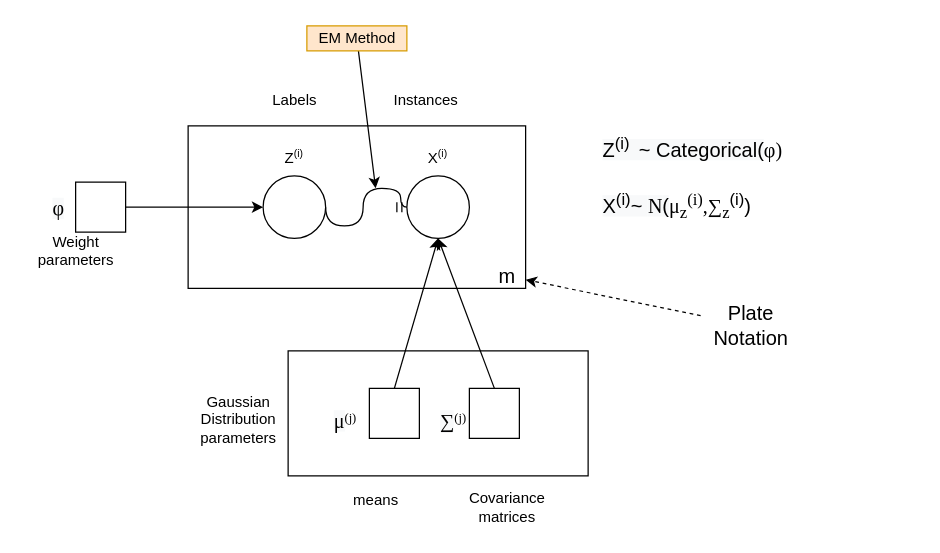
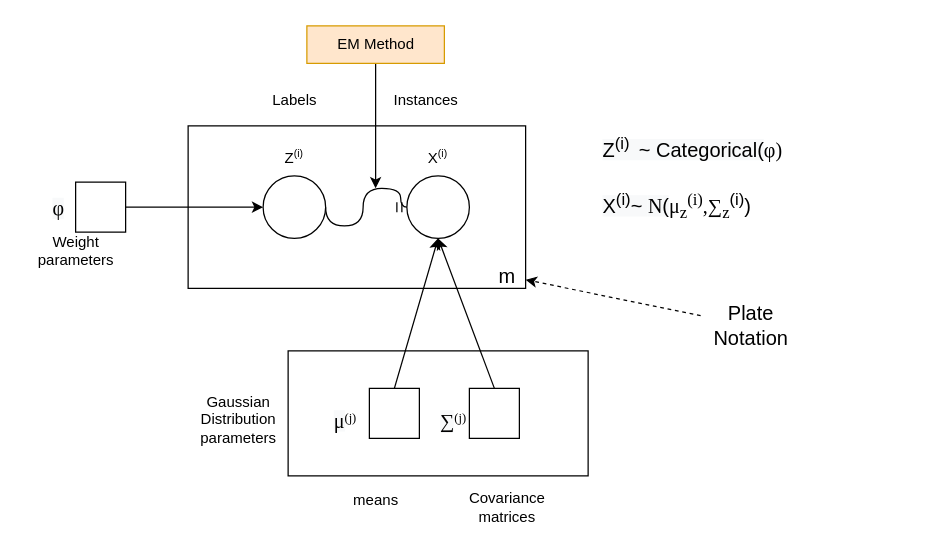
(357, 38) -> (376, 44)
